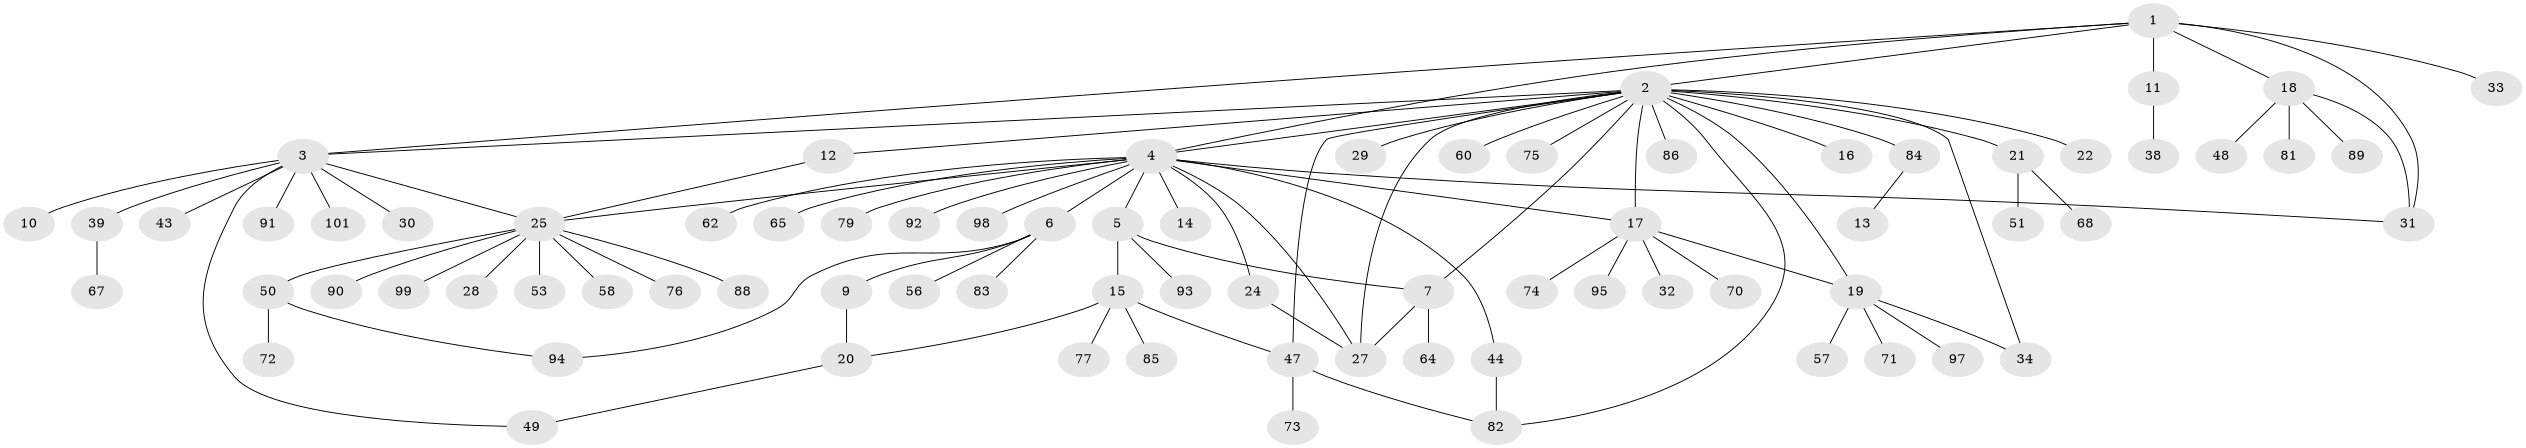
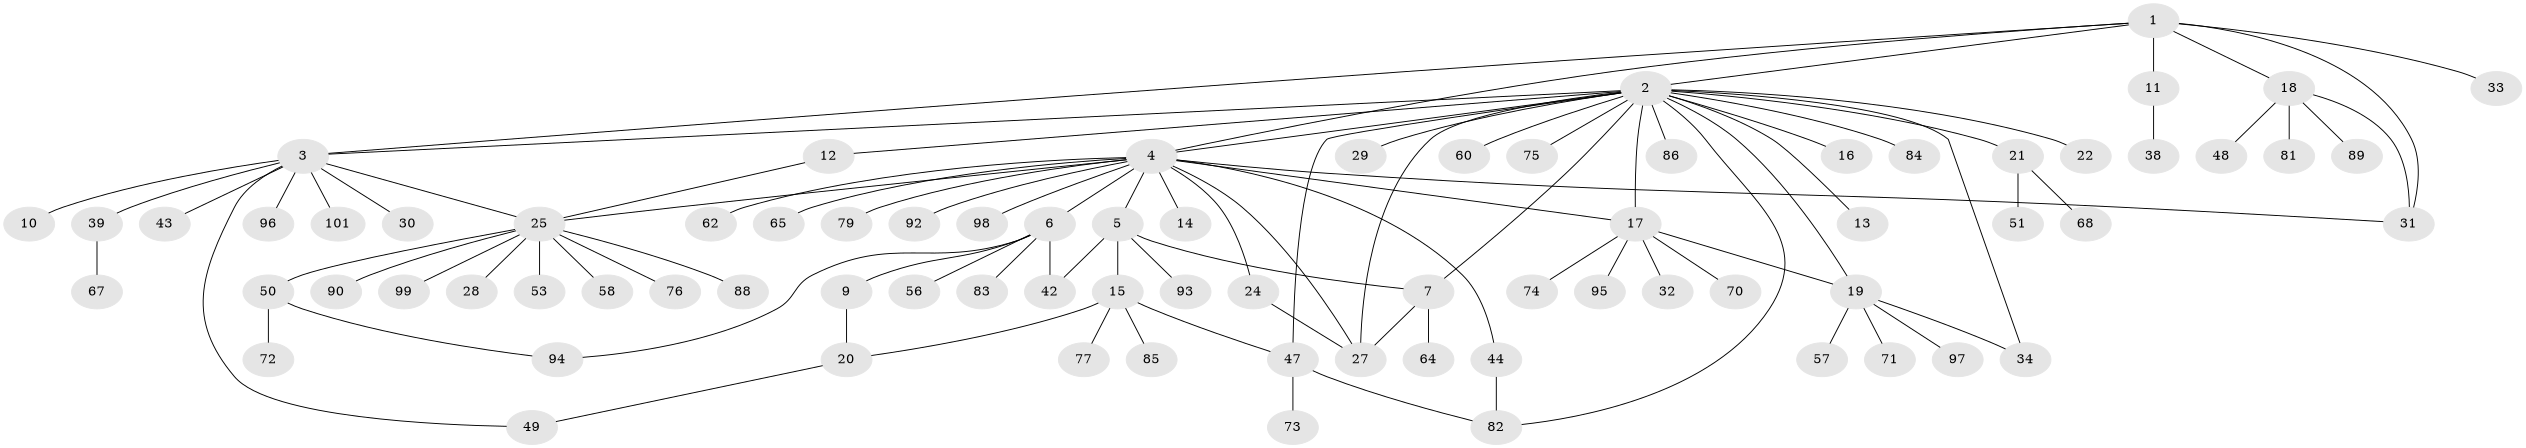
(1888, 190) -> (1769, 137)
(268, 224) -> (268, 224)
none -> (1050, 292)
